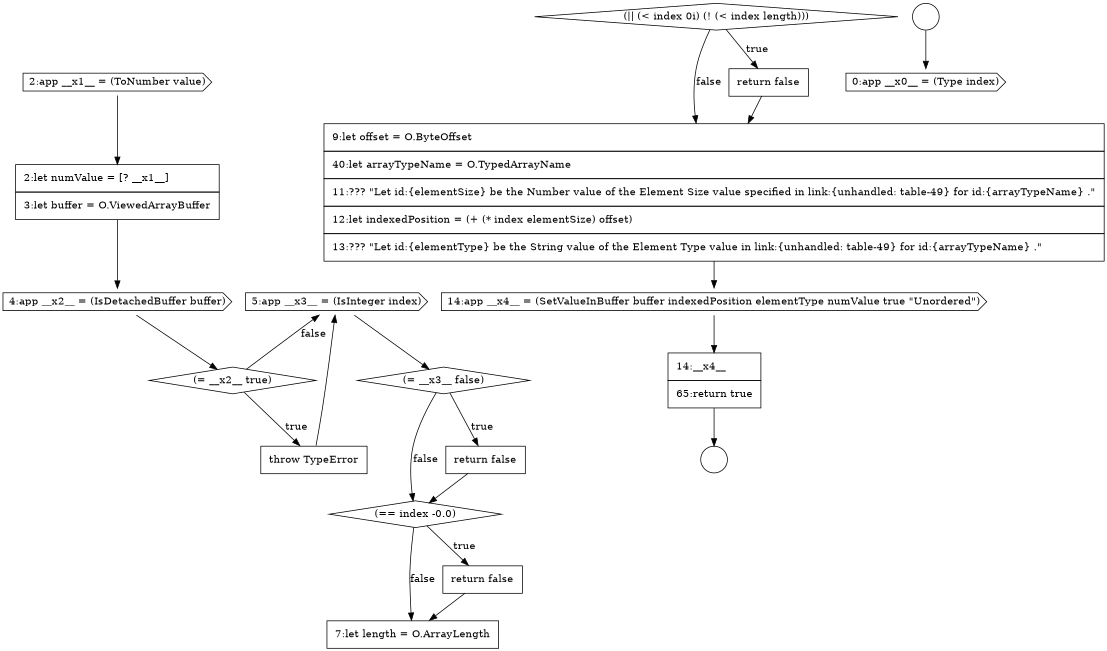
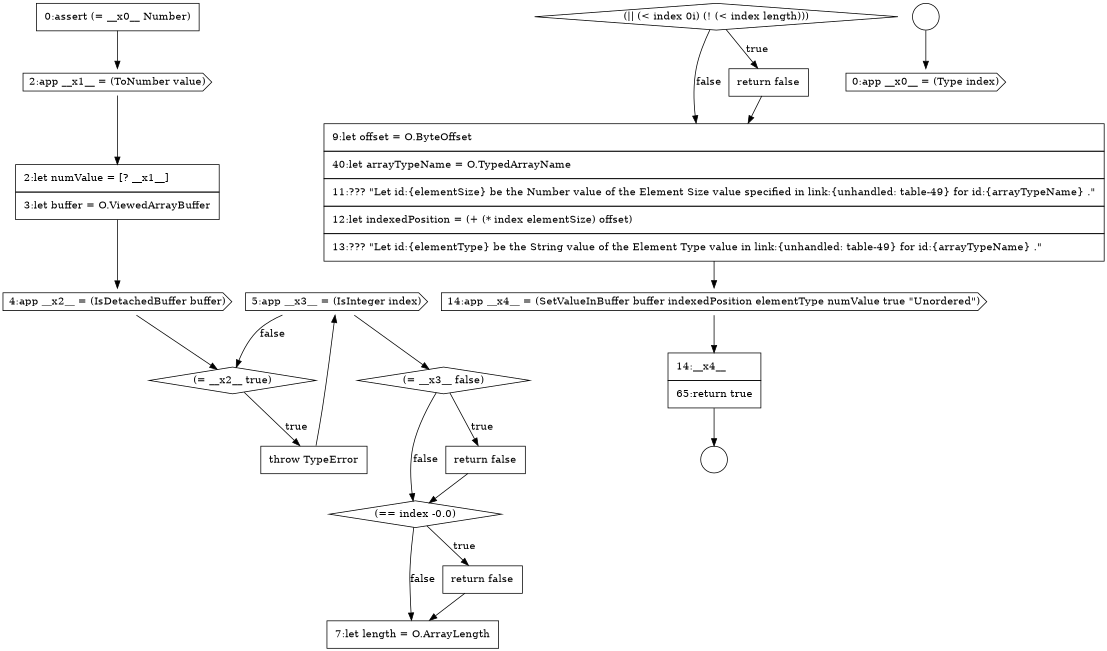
none -> (117, 17)
(280, 344) -> (256, 333)
